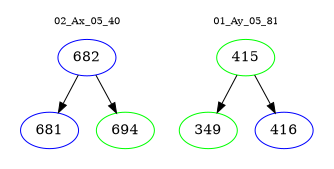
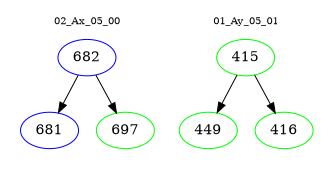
(87, 22) -> (87, 22)
(246, 22) -> (246, 22)
(125, 130) -> (125, 130)
(208, 130) -> (208, 130)
(284, 130) -> (284, 130)
